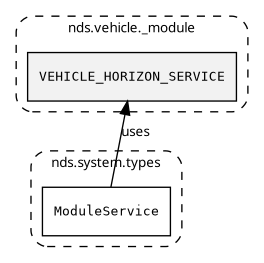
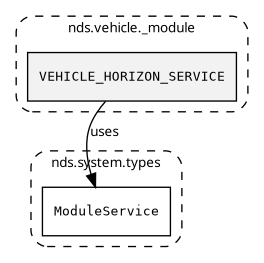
(116, 160) -> (88, 136)
